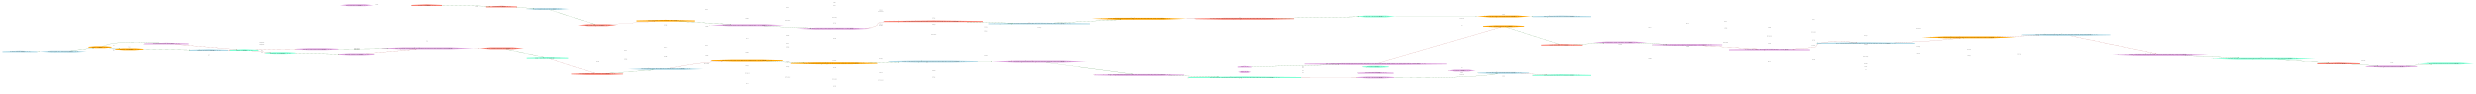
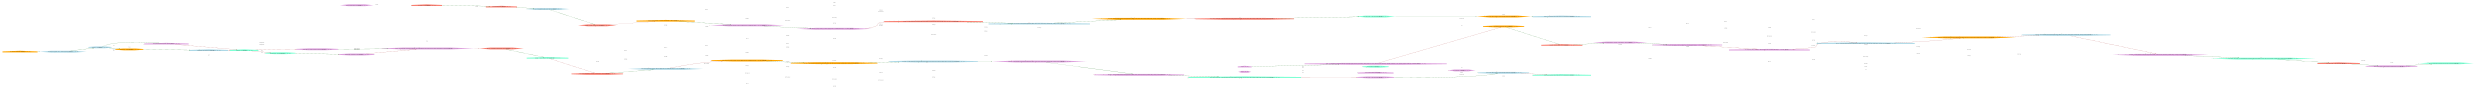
(100, 47) -> (100, 47)
(20, 52) -> (20, 52)
